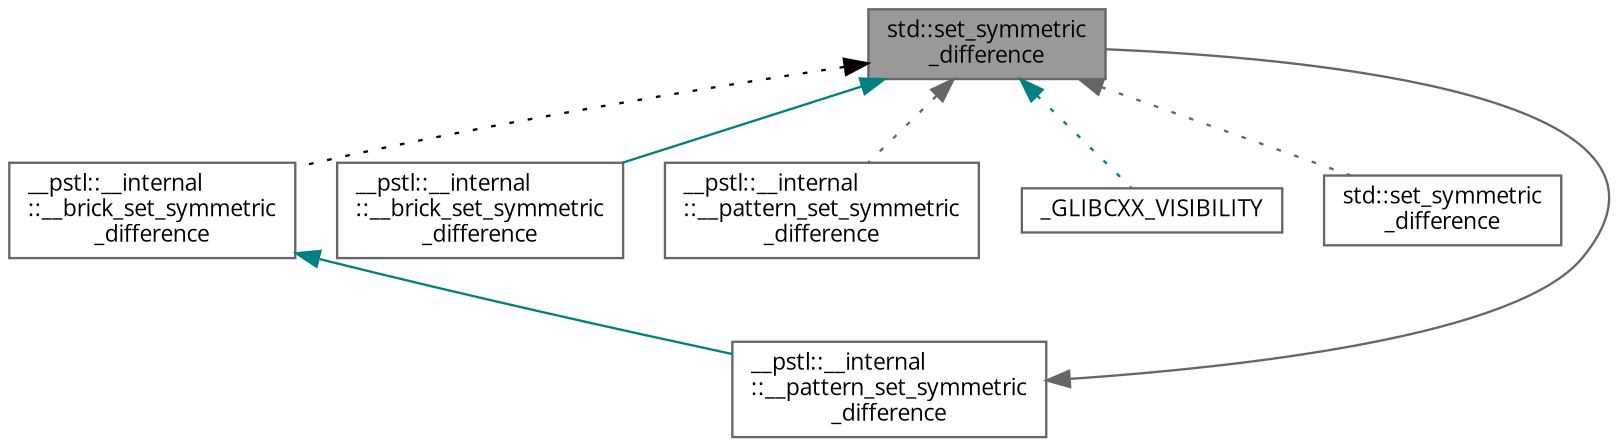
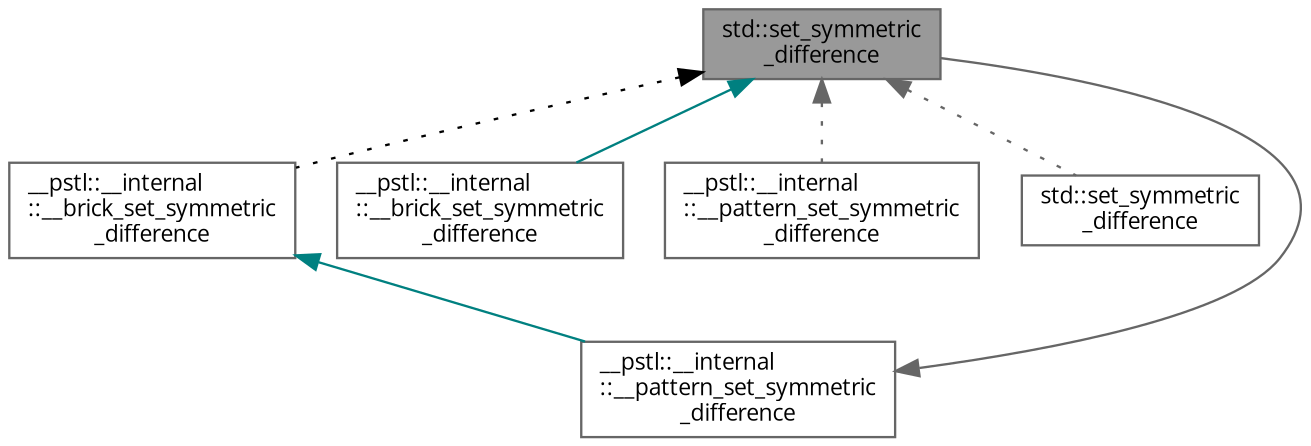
(1152, 210) -> none
